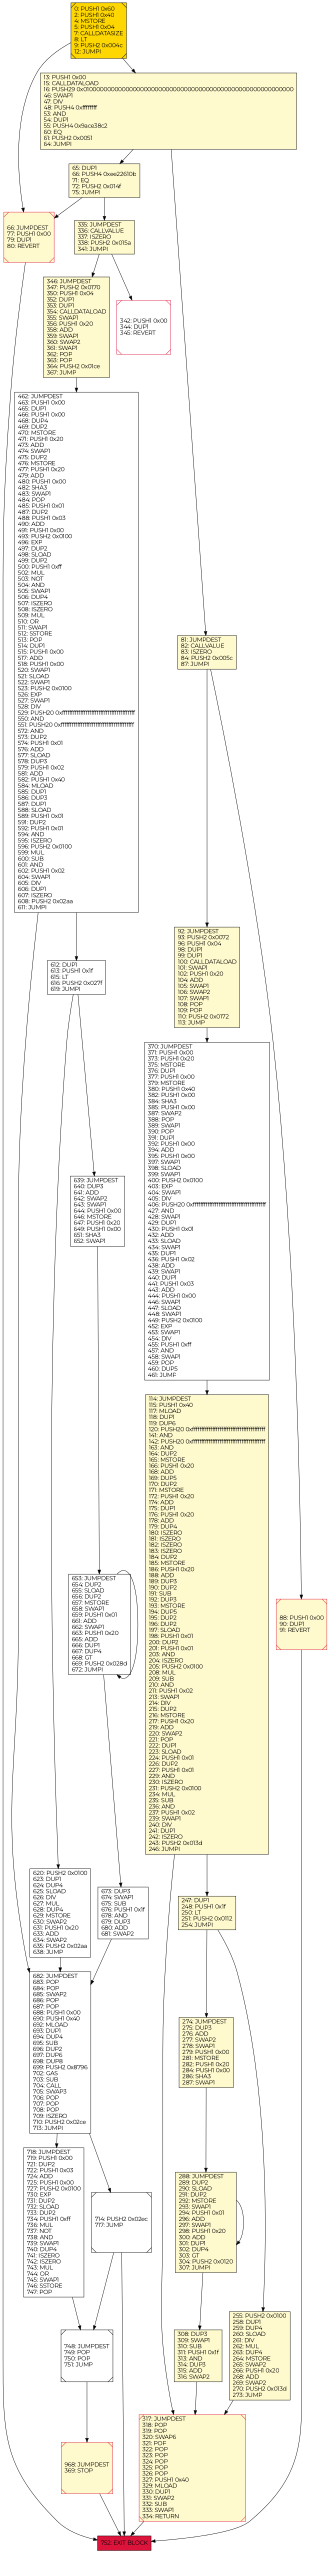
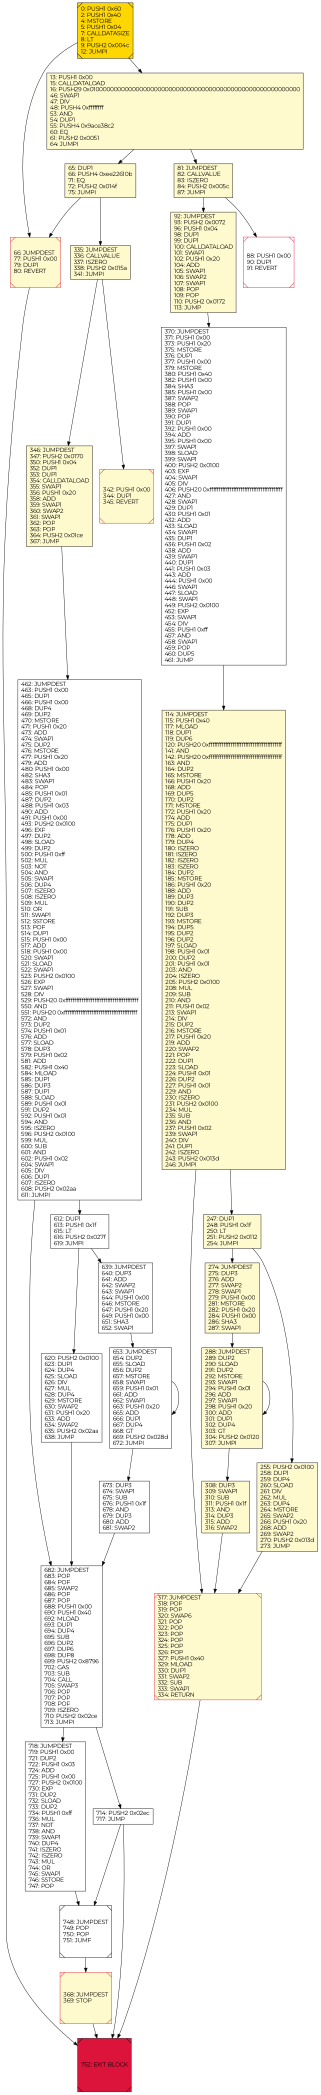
(144, 327) -> (127, 496)
(302, 1624) -> (269, 262)
(302, 2143) -> none
(121, 2222) -> (123, 1816)
(87, 2468) -> (86, 1998)
(124, 2543) -> (104, 2065)
